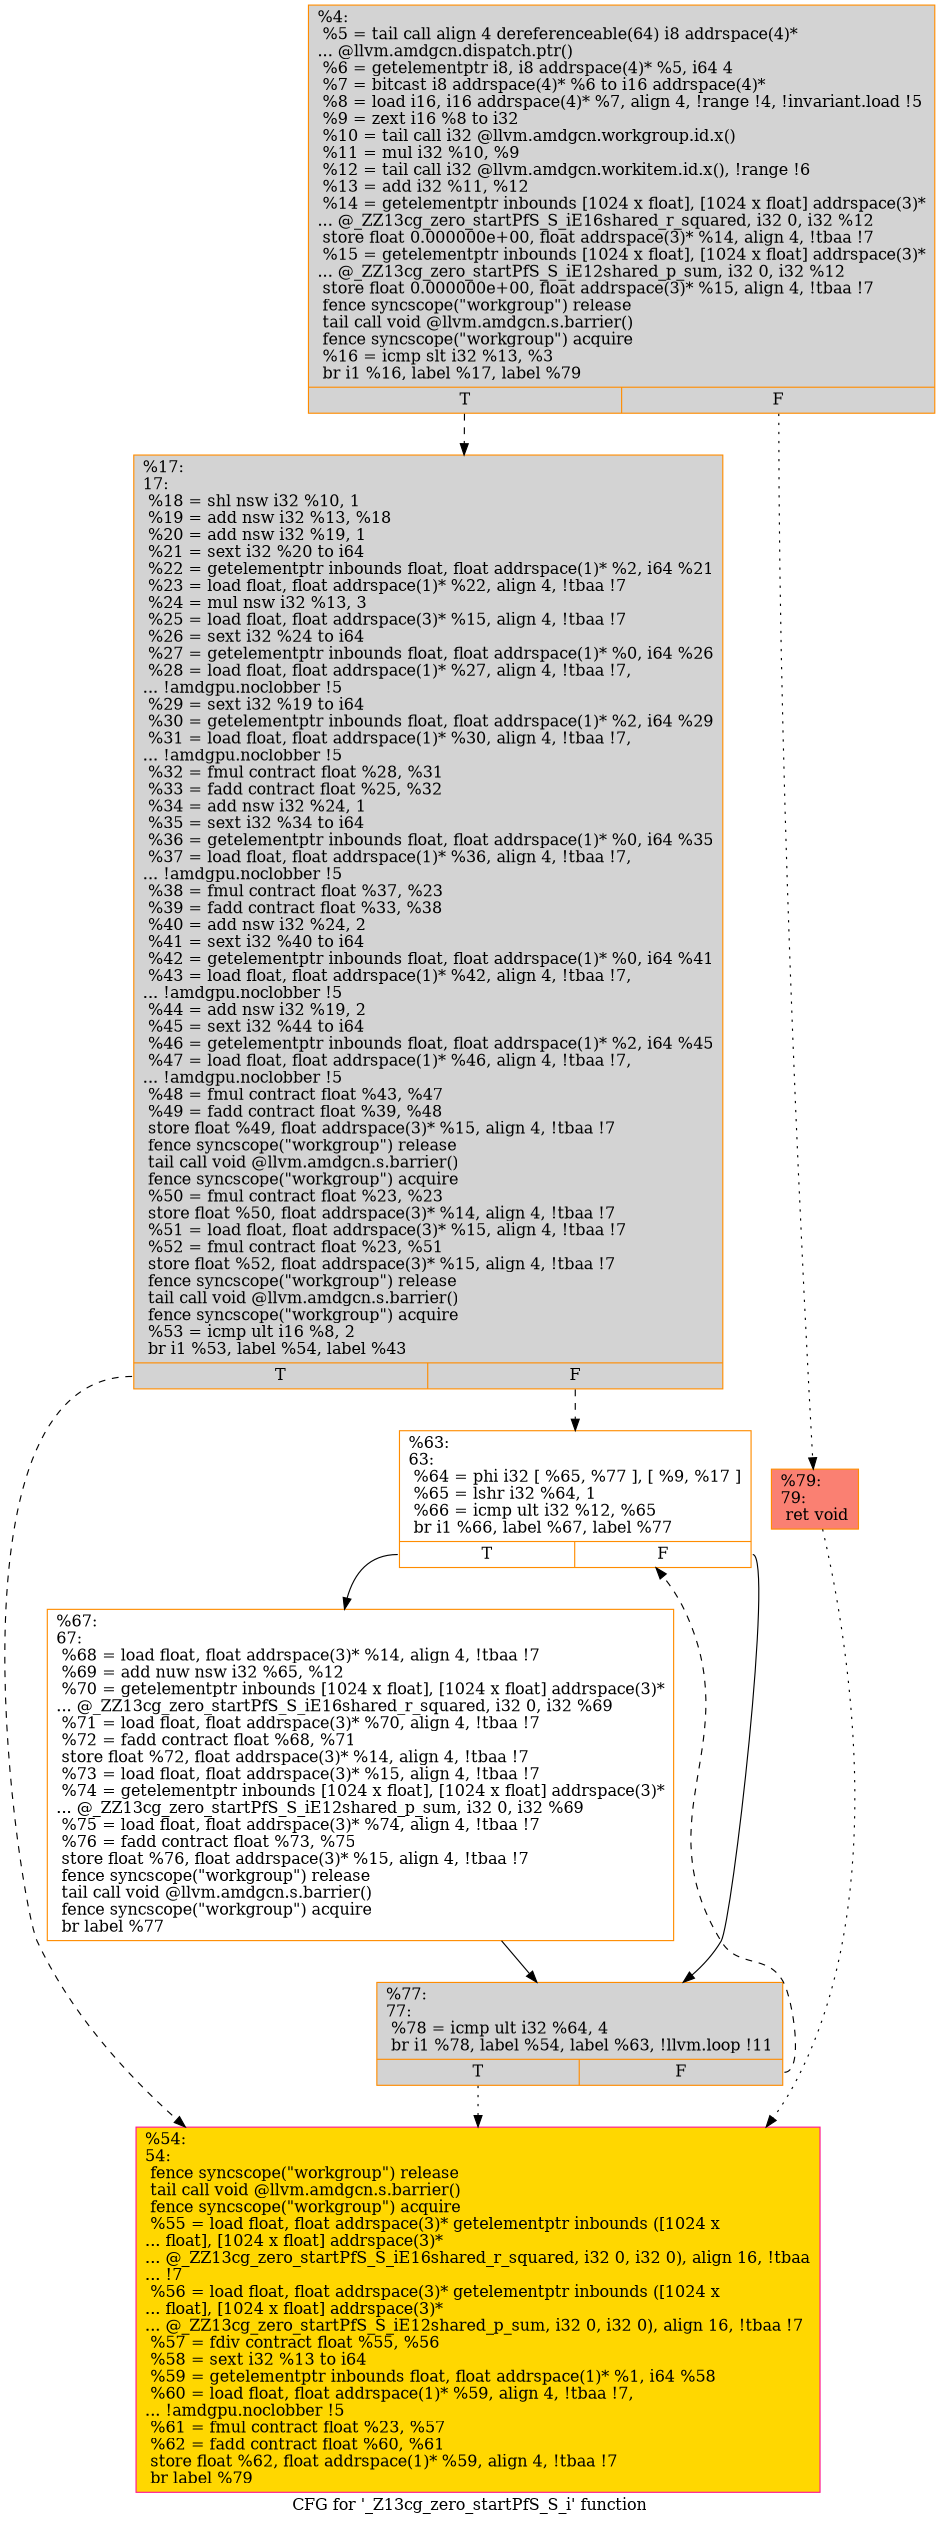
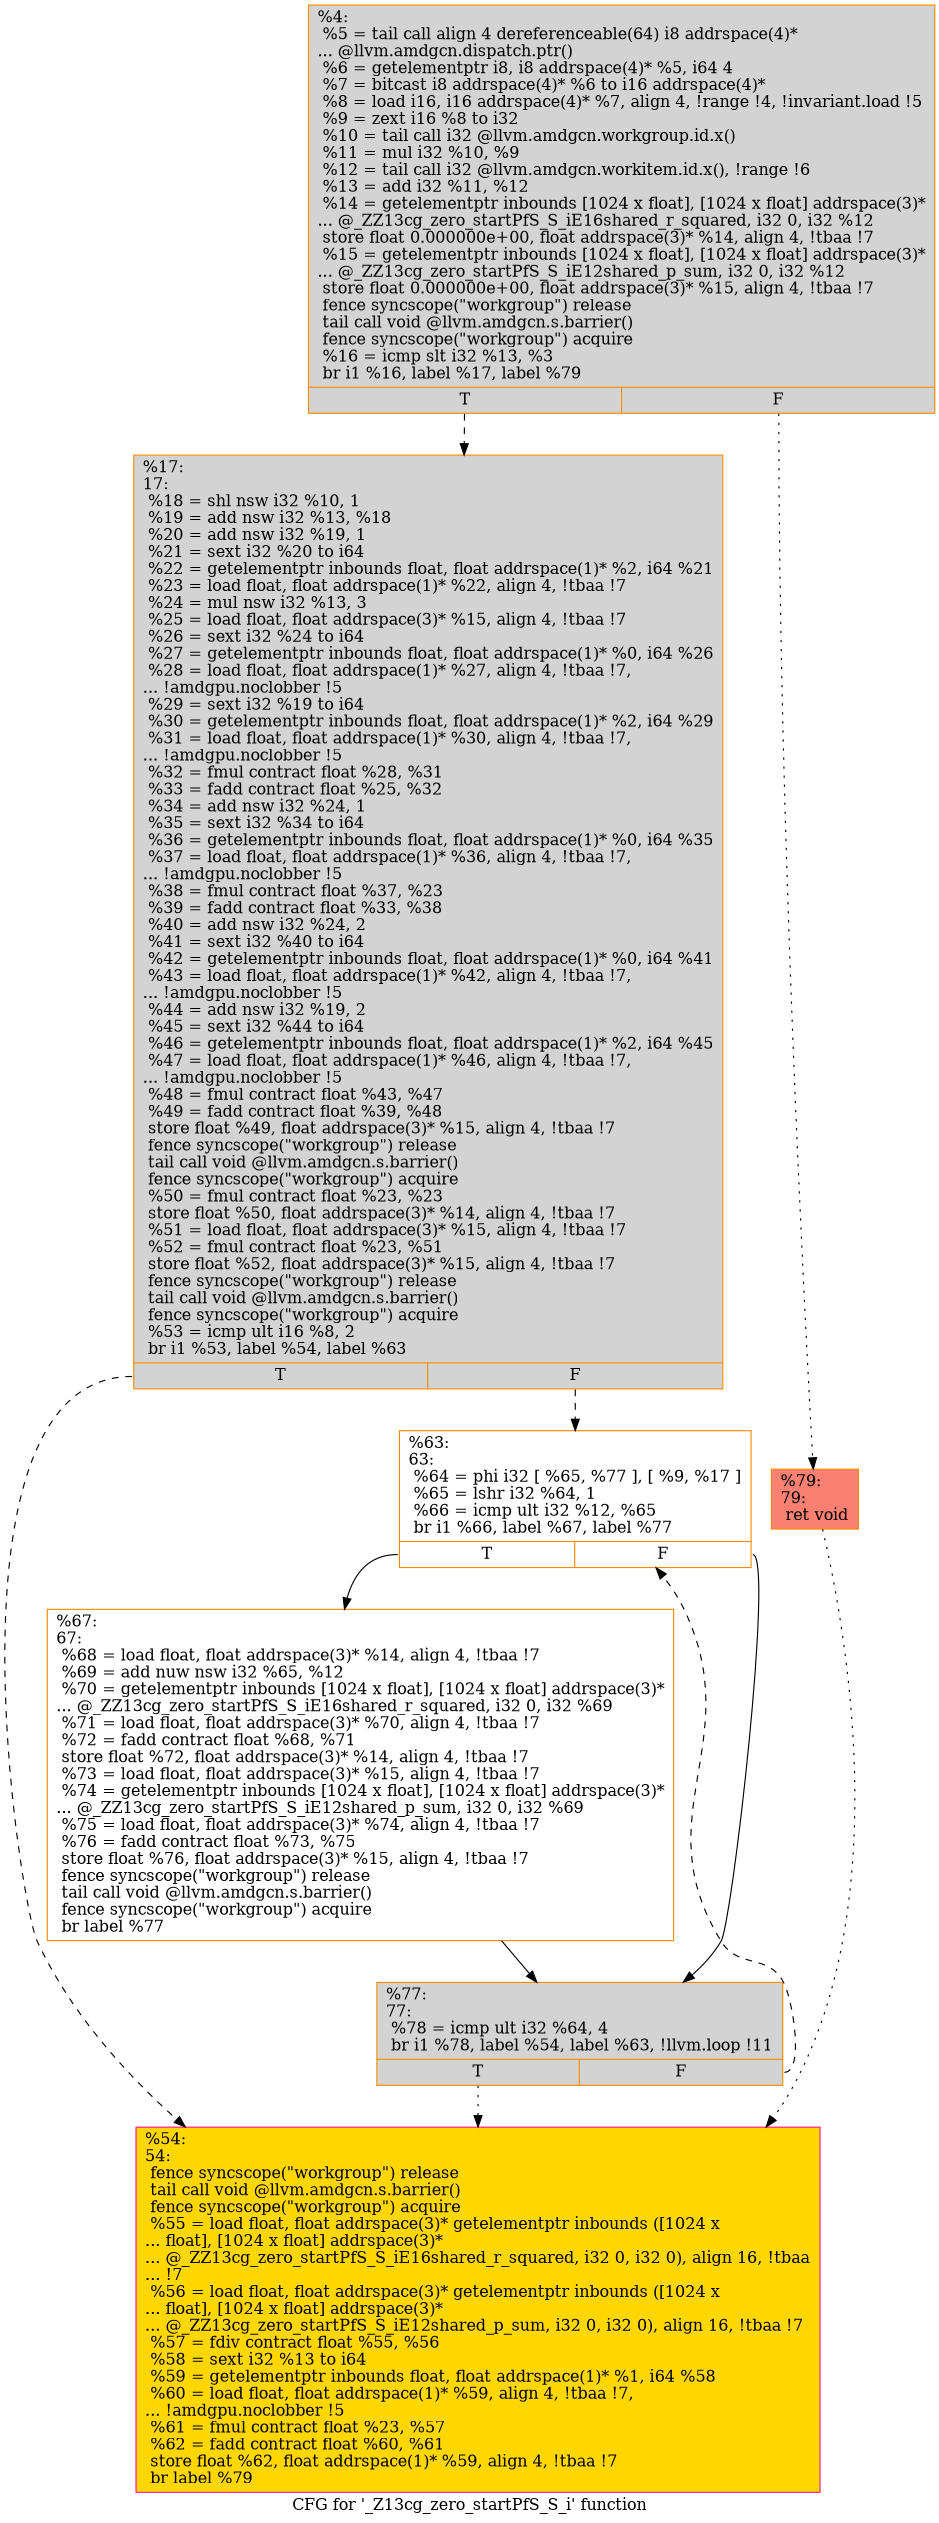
(275, 1349) -> (275, 1349)
